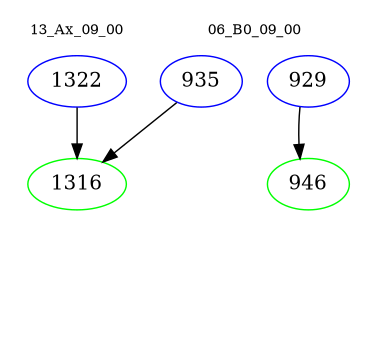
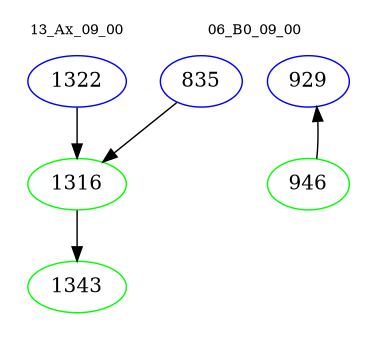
(201, 81) -> (201, 81)
(299, 126) -> (318, 140)
none -> (77, 287)
